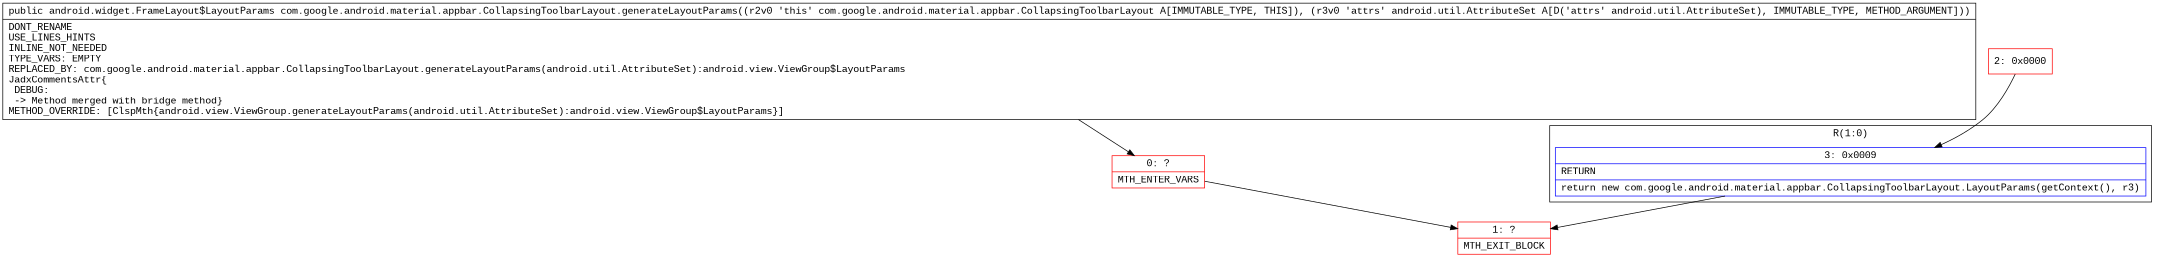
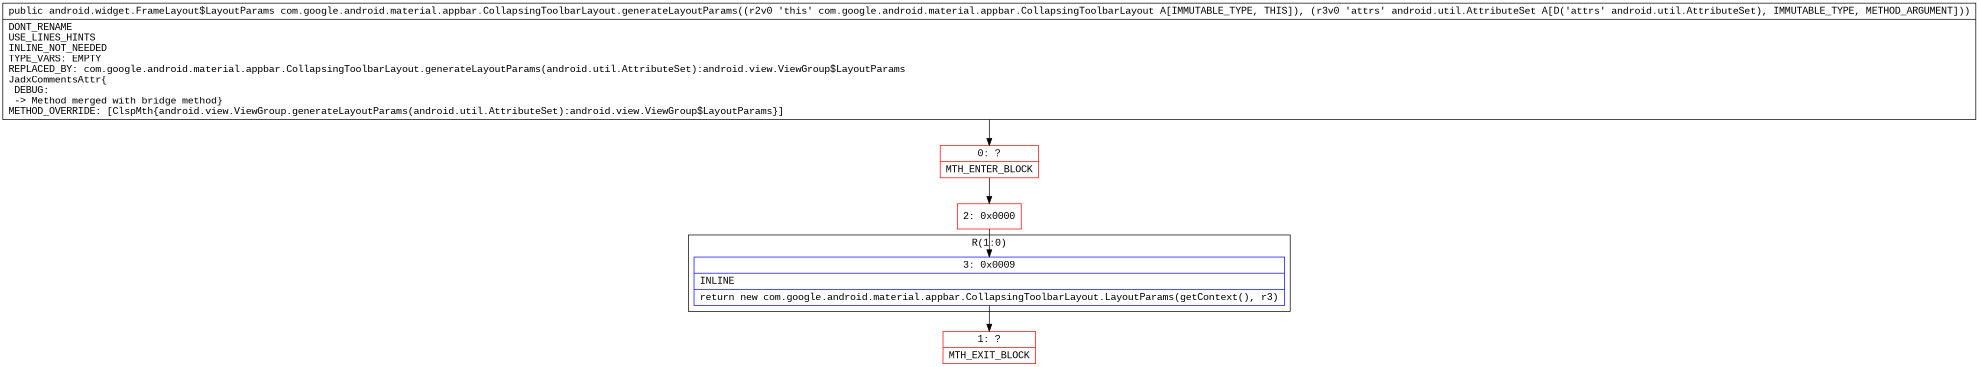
(1578, 171) -> (717, 281)
(1158, 180) -> (989, 169)
(1328, 204) -> (989, 187)
